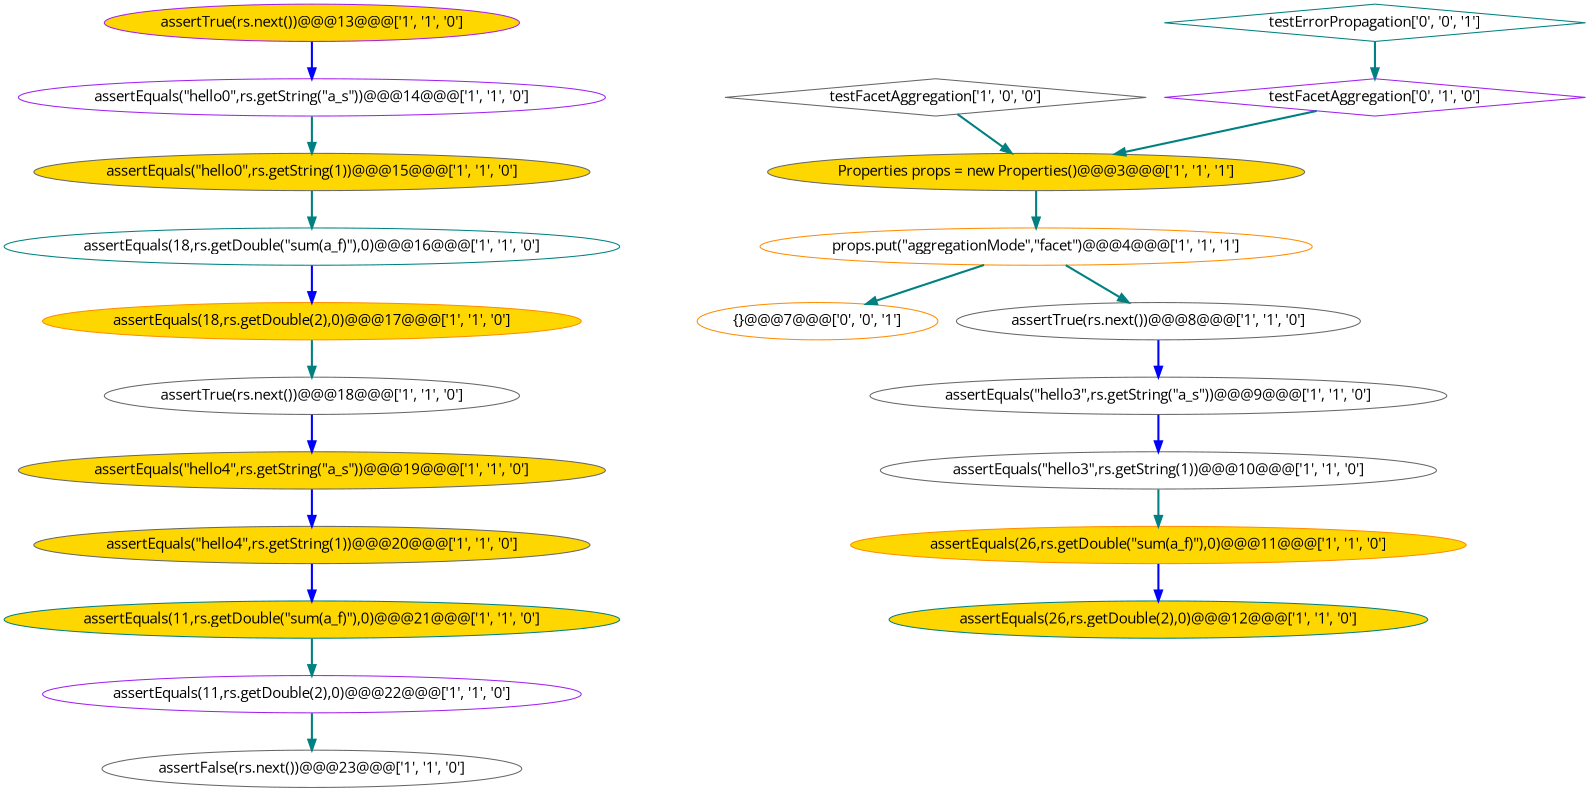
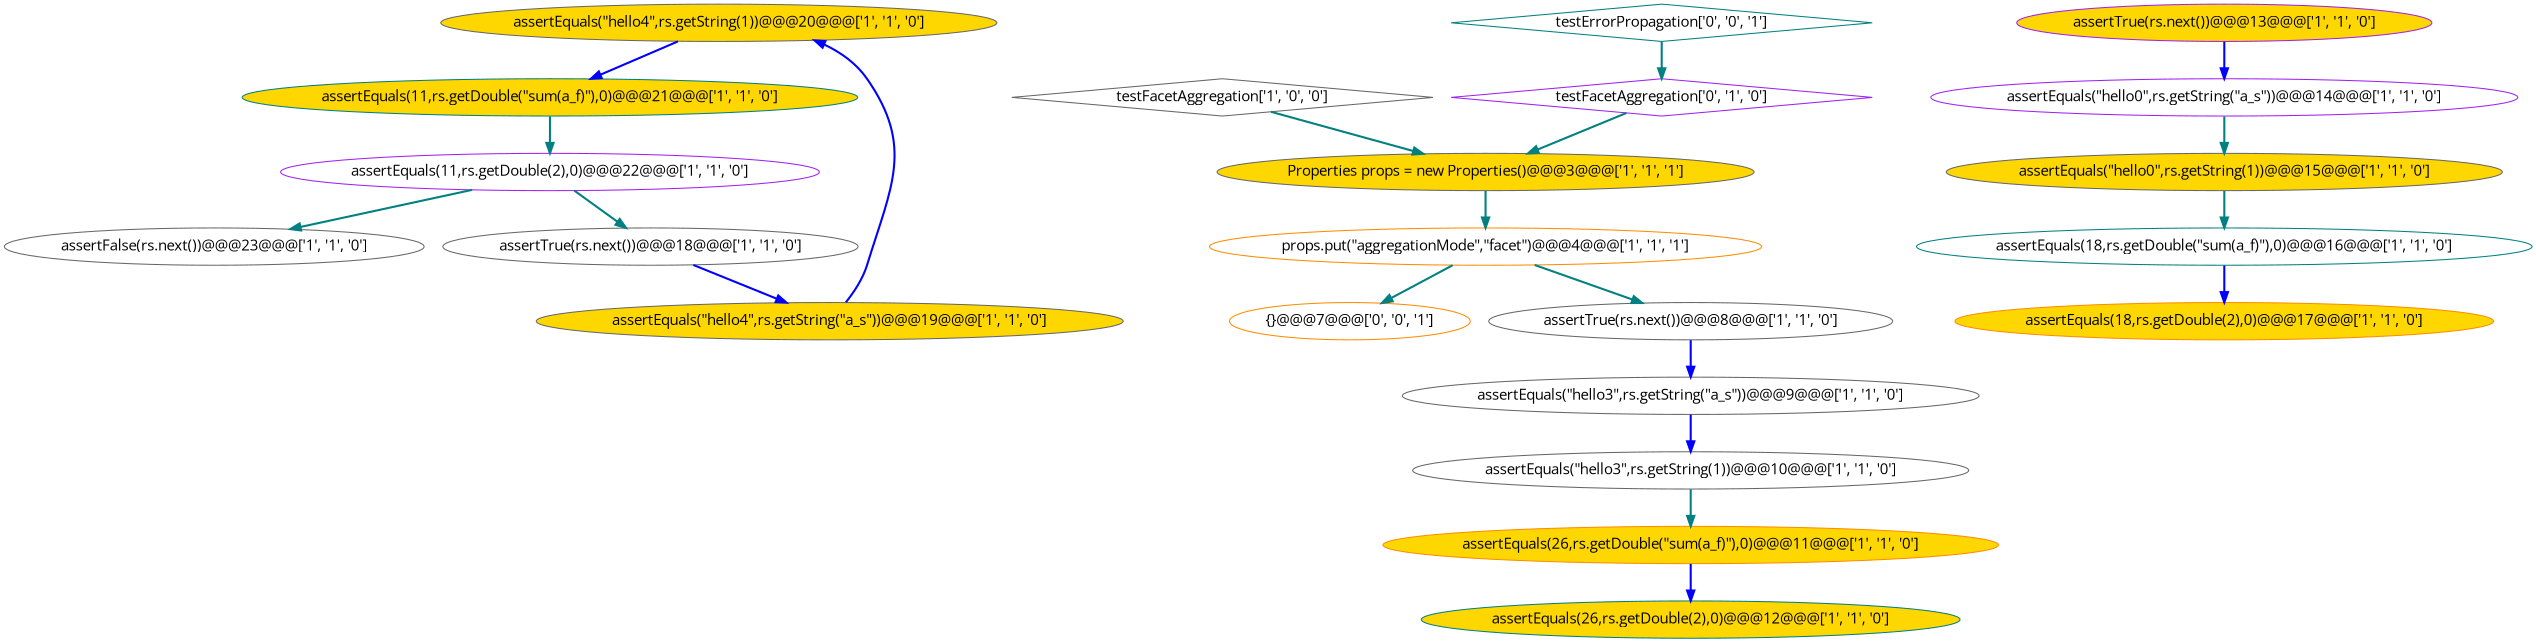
(312, 353) -> (596, 206)
